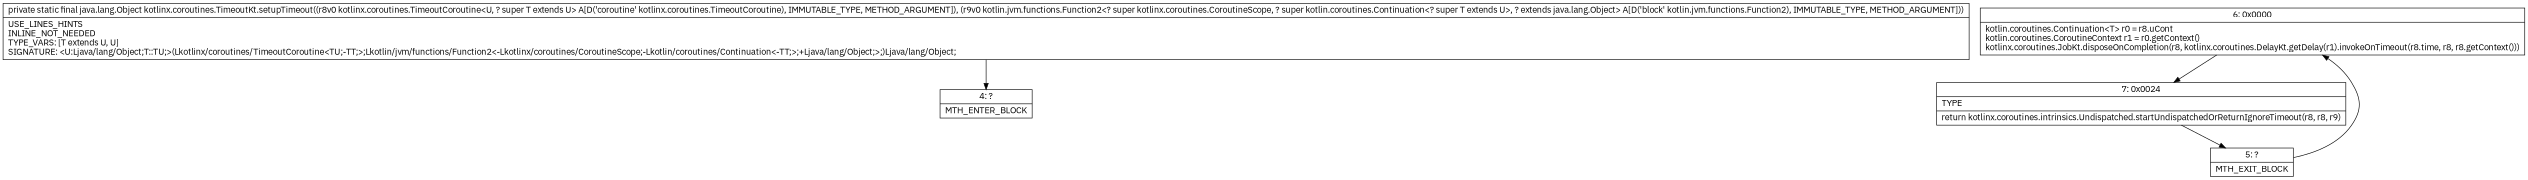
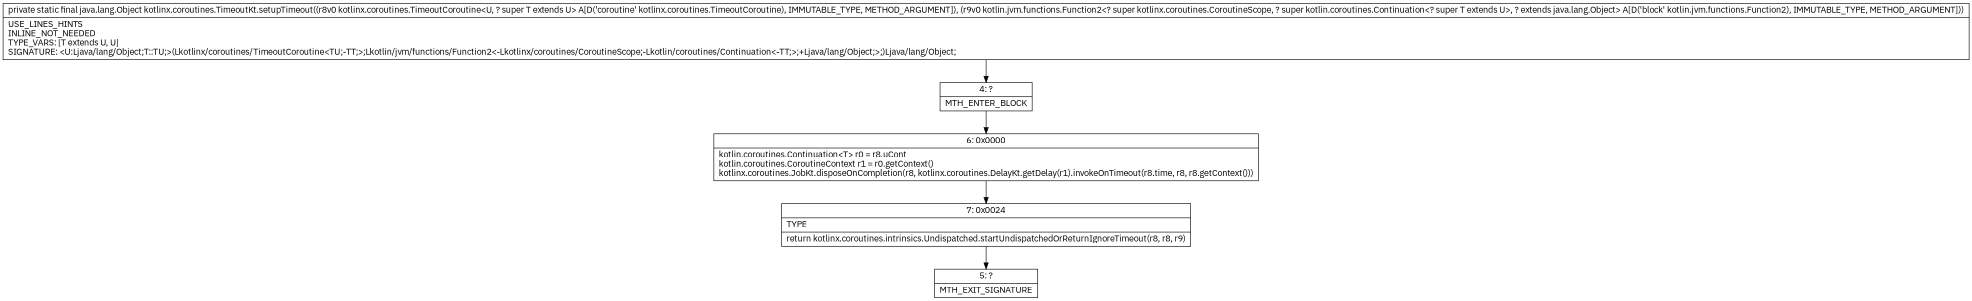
(2355, 120) -> (986, 119)
(2252, 169) -> (986, 290)
